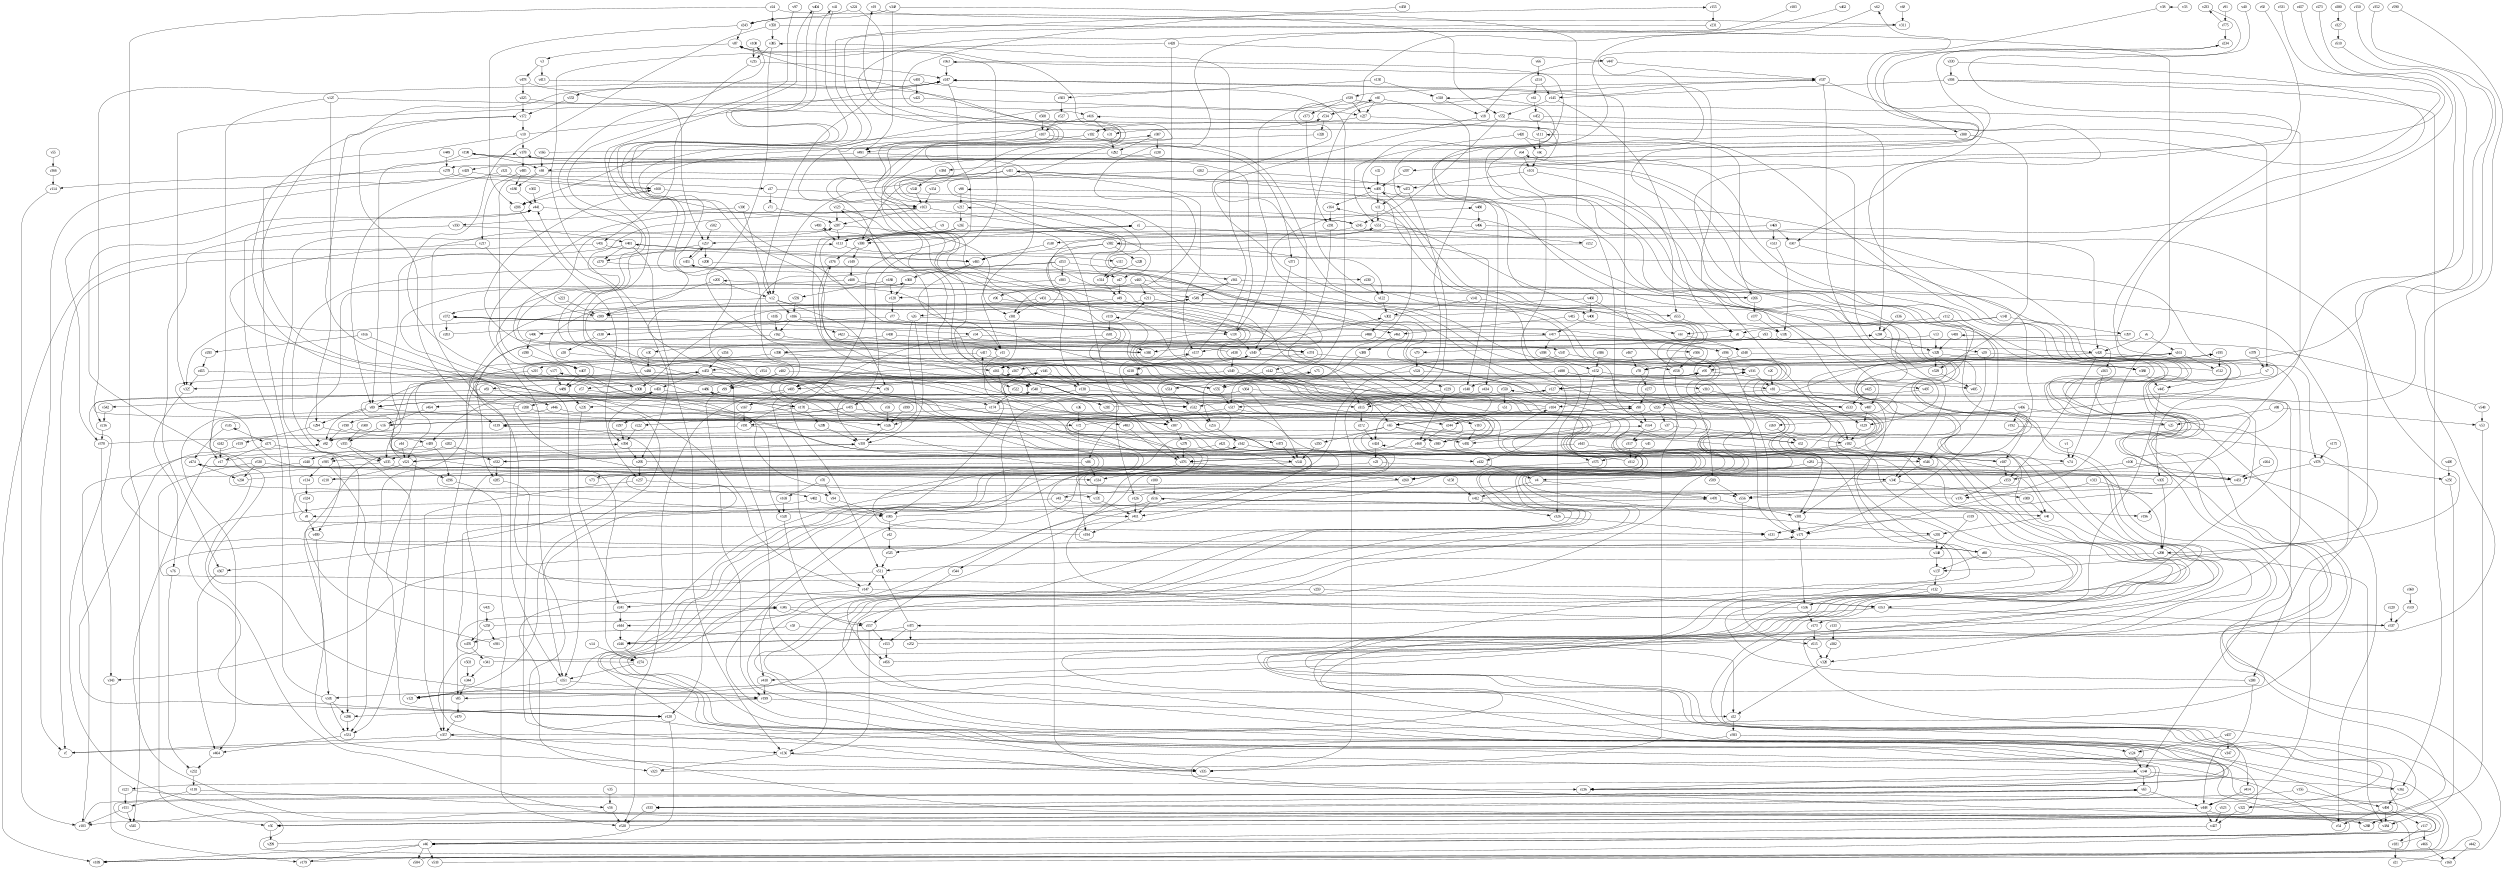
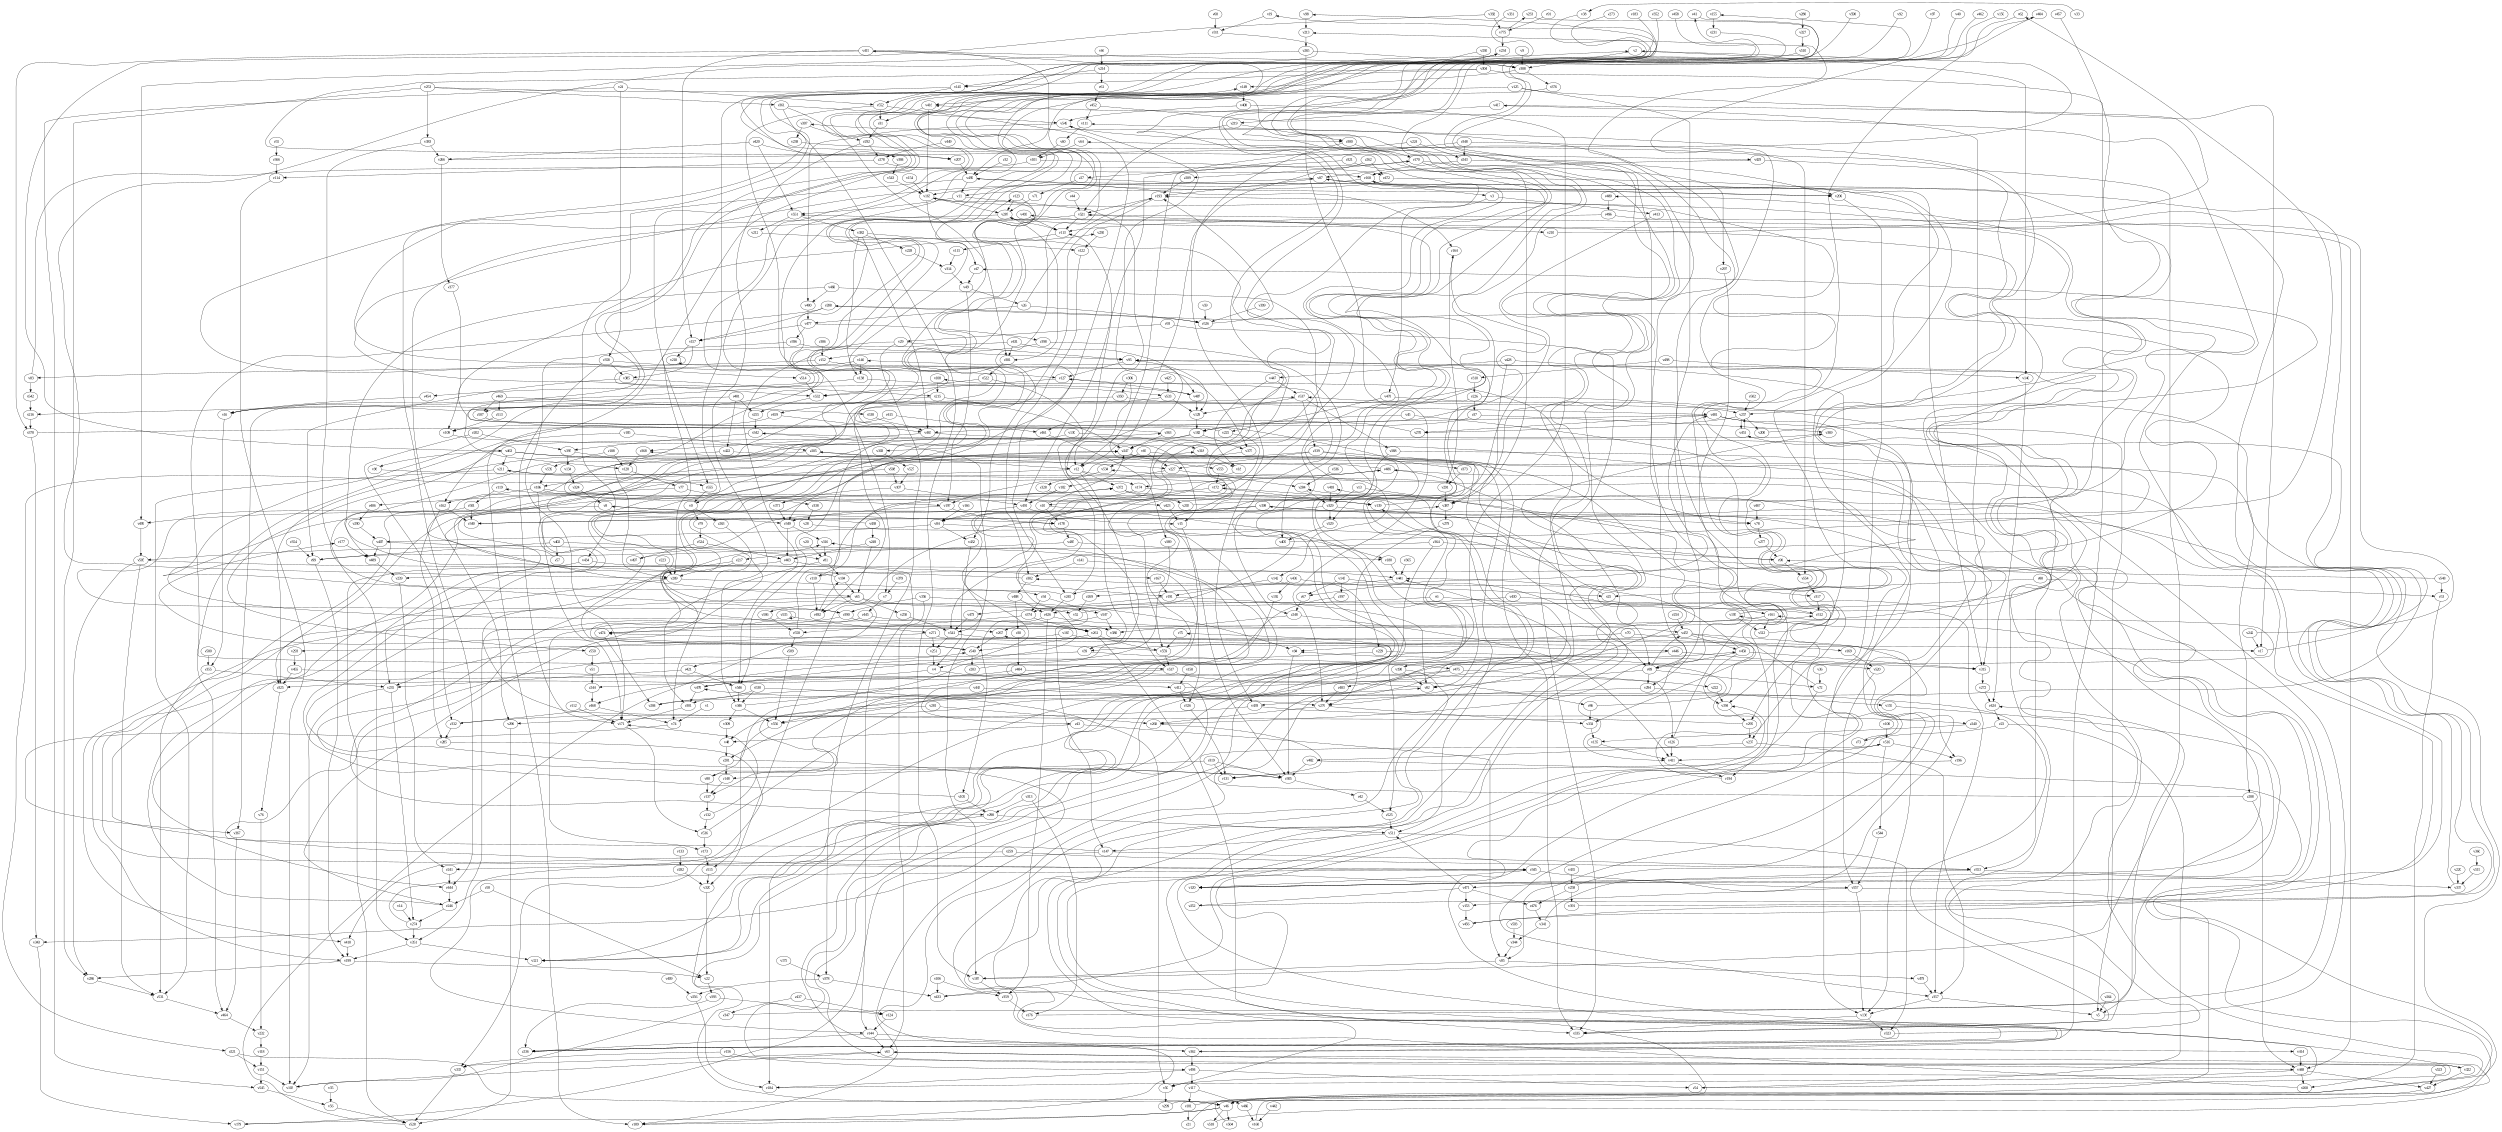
none -> (1492, 14)
(1529, 143) -> (855, 154)
(432, 282) -> (403, 270)
(1842, 324) -> none
(992, 346) -> (846, 316)
(2151, 379) -> (989, 622)
(1829, 381) -> (1288, 368)
none -> (1181, 405)
(1784, 408) -> (1303, 419)
none -> (719, 442)
(1370, 455) -> (2078, 320)
(2254, 470) -> (2104, 1005)
(1106, 523) -> (2146, 500)
none -> (923, 597)
none -> (934, 651)
none -> (887, 656)
(2167, 761) -> (1109, 1002)
none -> (1557, 768)
none -> (1253, 770)
(431, 800) -> (295, 1097)
(603, 836) -> (1972, 1092)
none -> (1240, 970)
